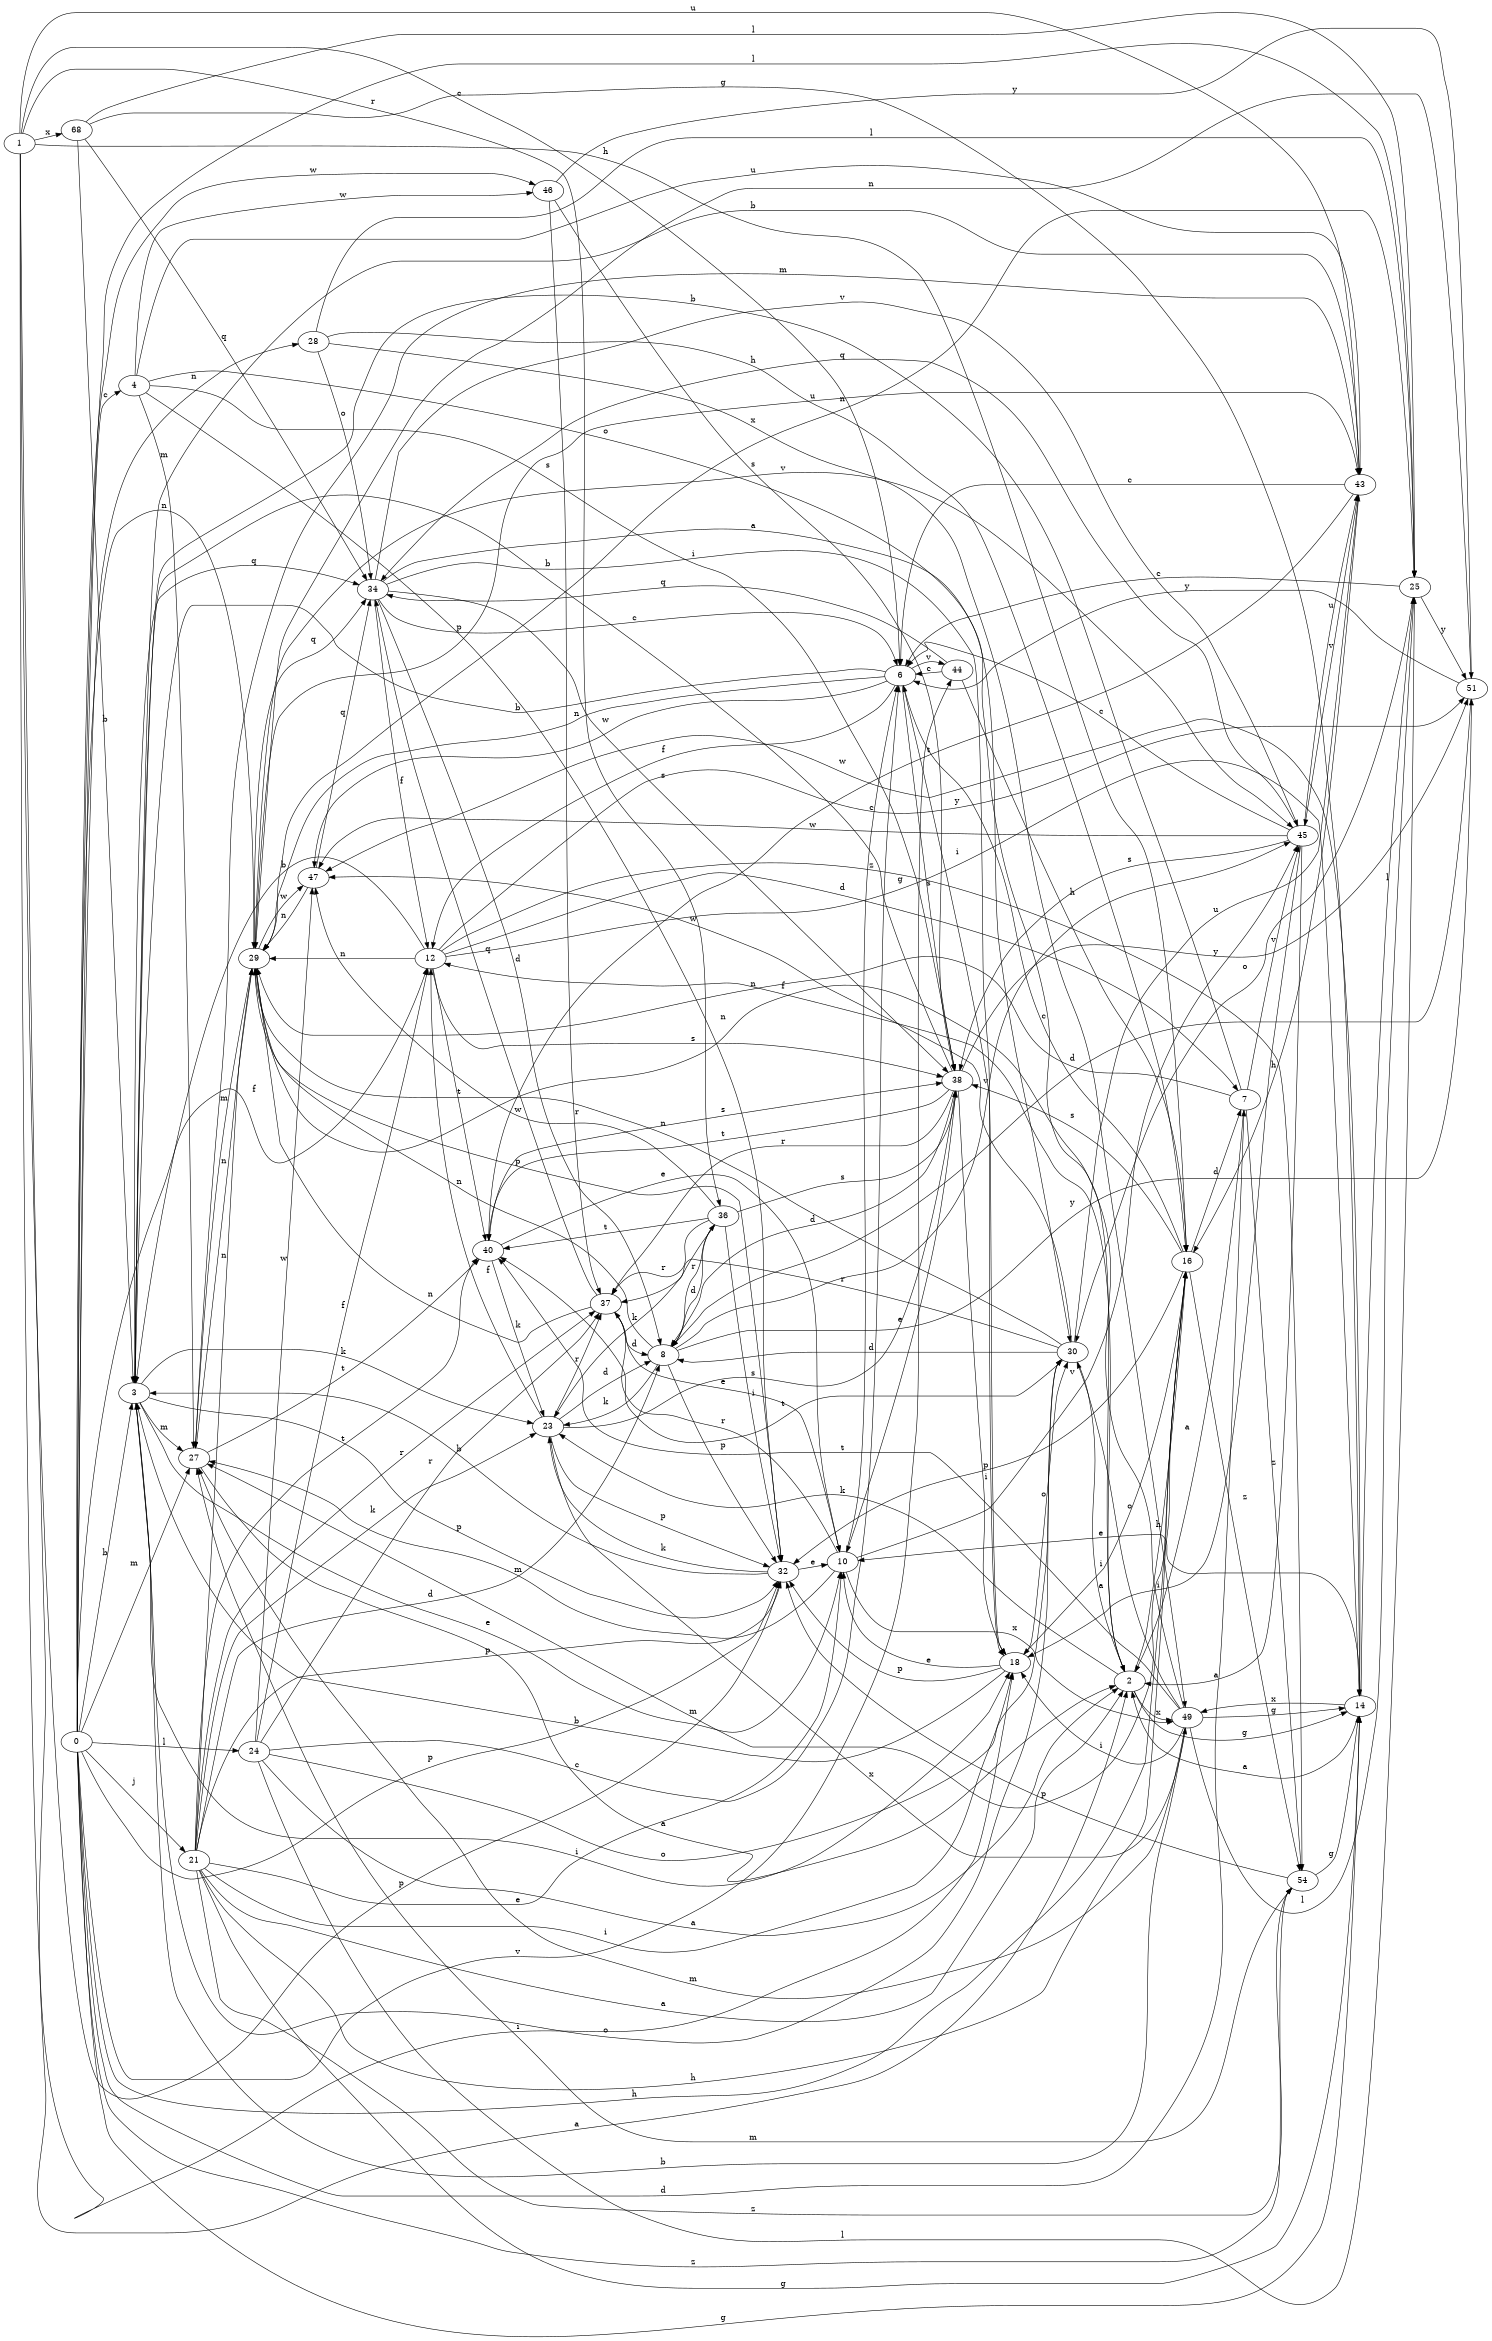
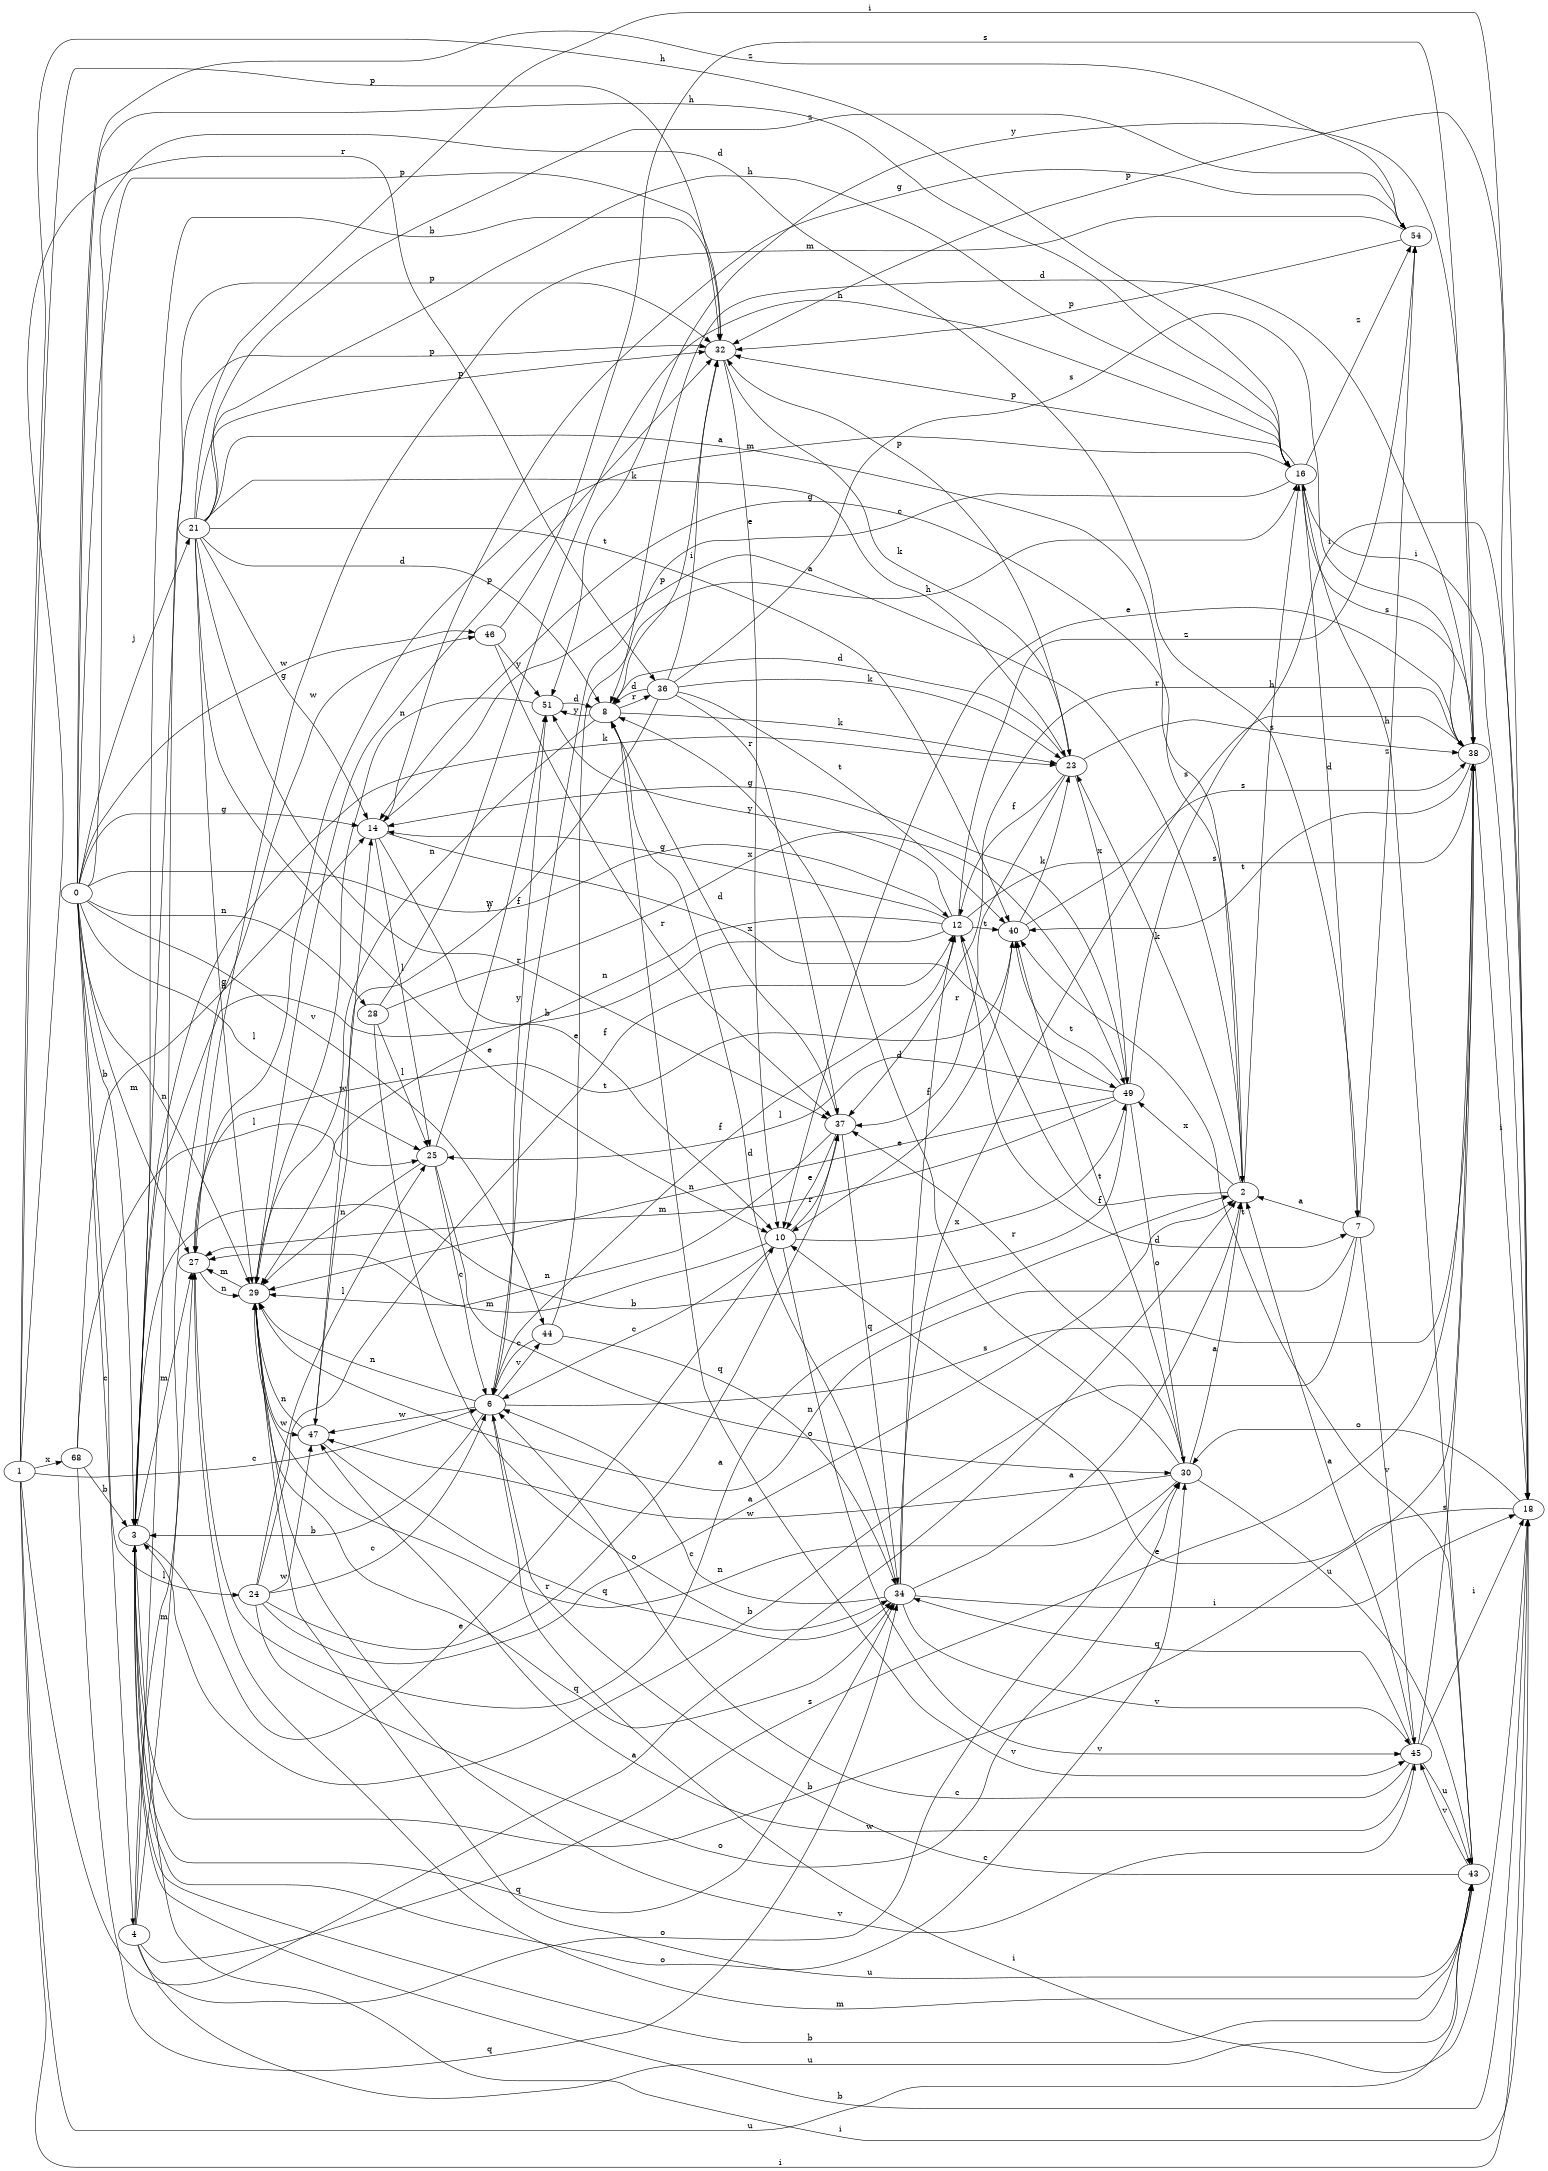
(1190, 591) -> (518, 1058)
(1301, 770) -> (341, 1149)
